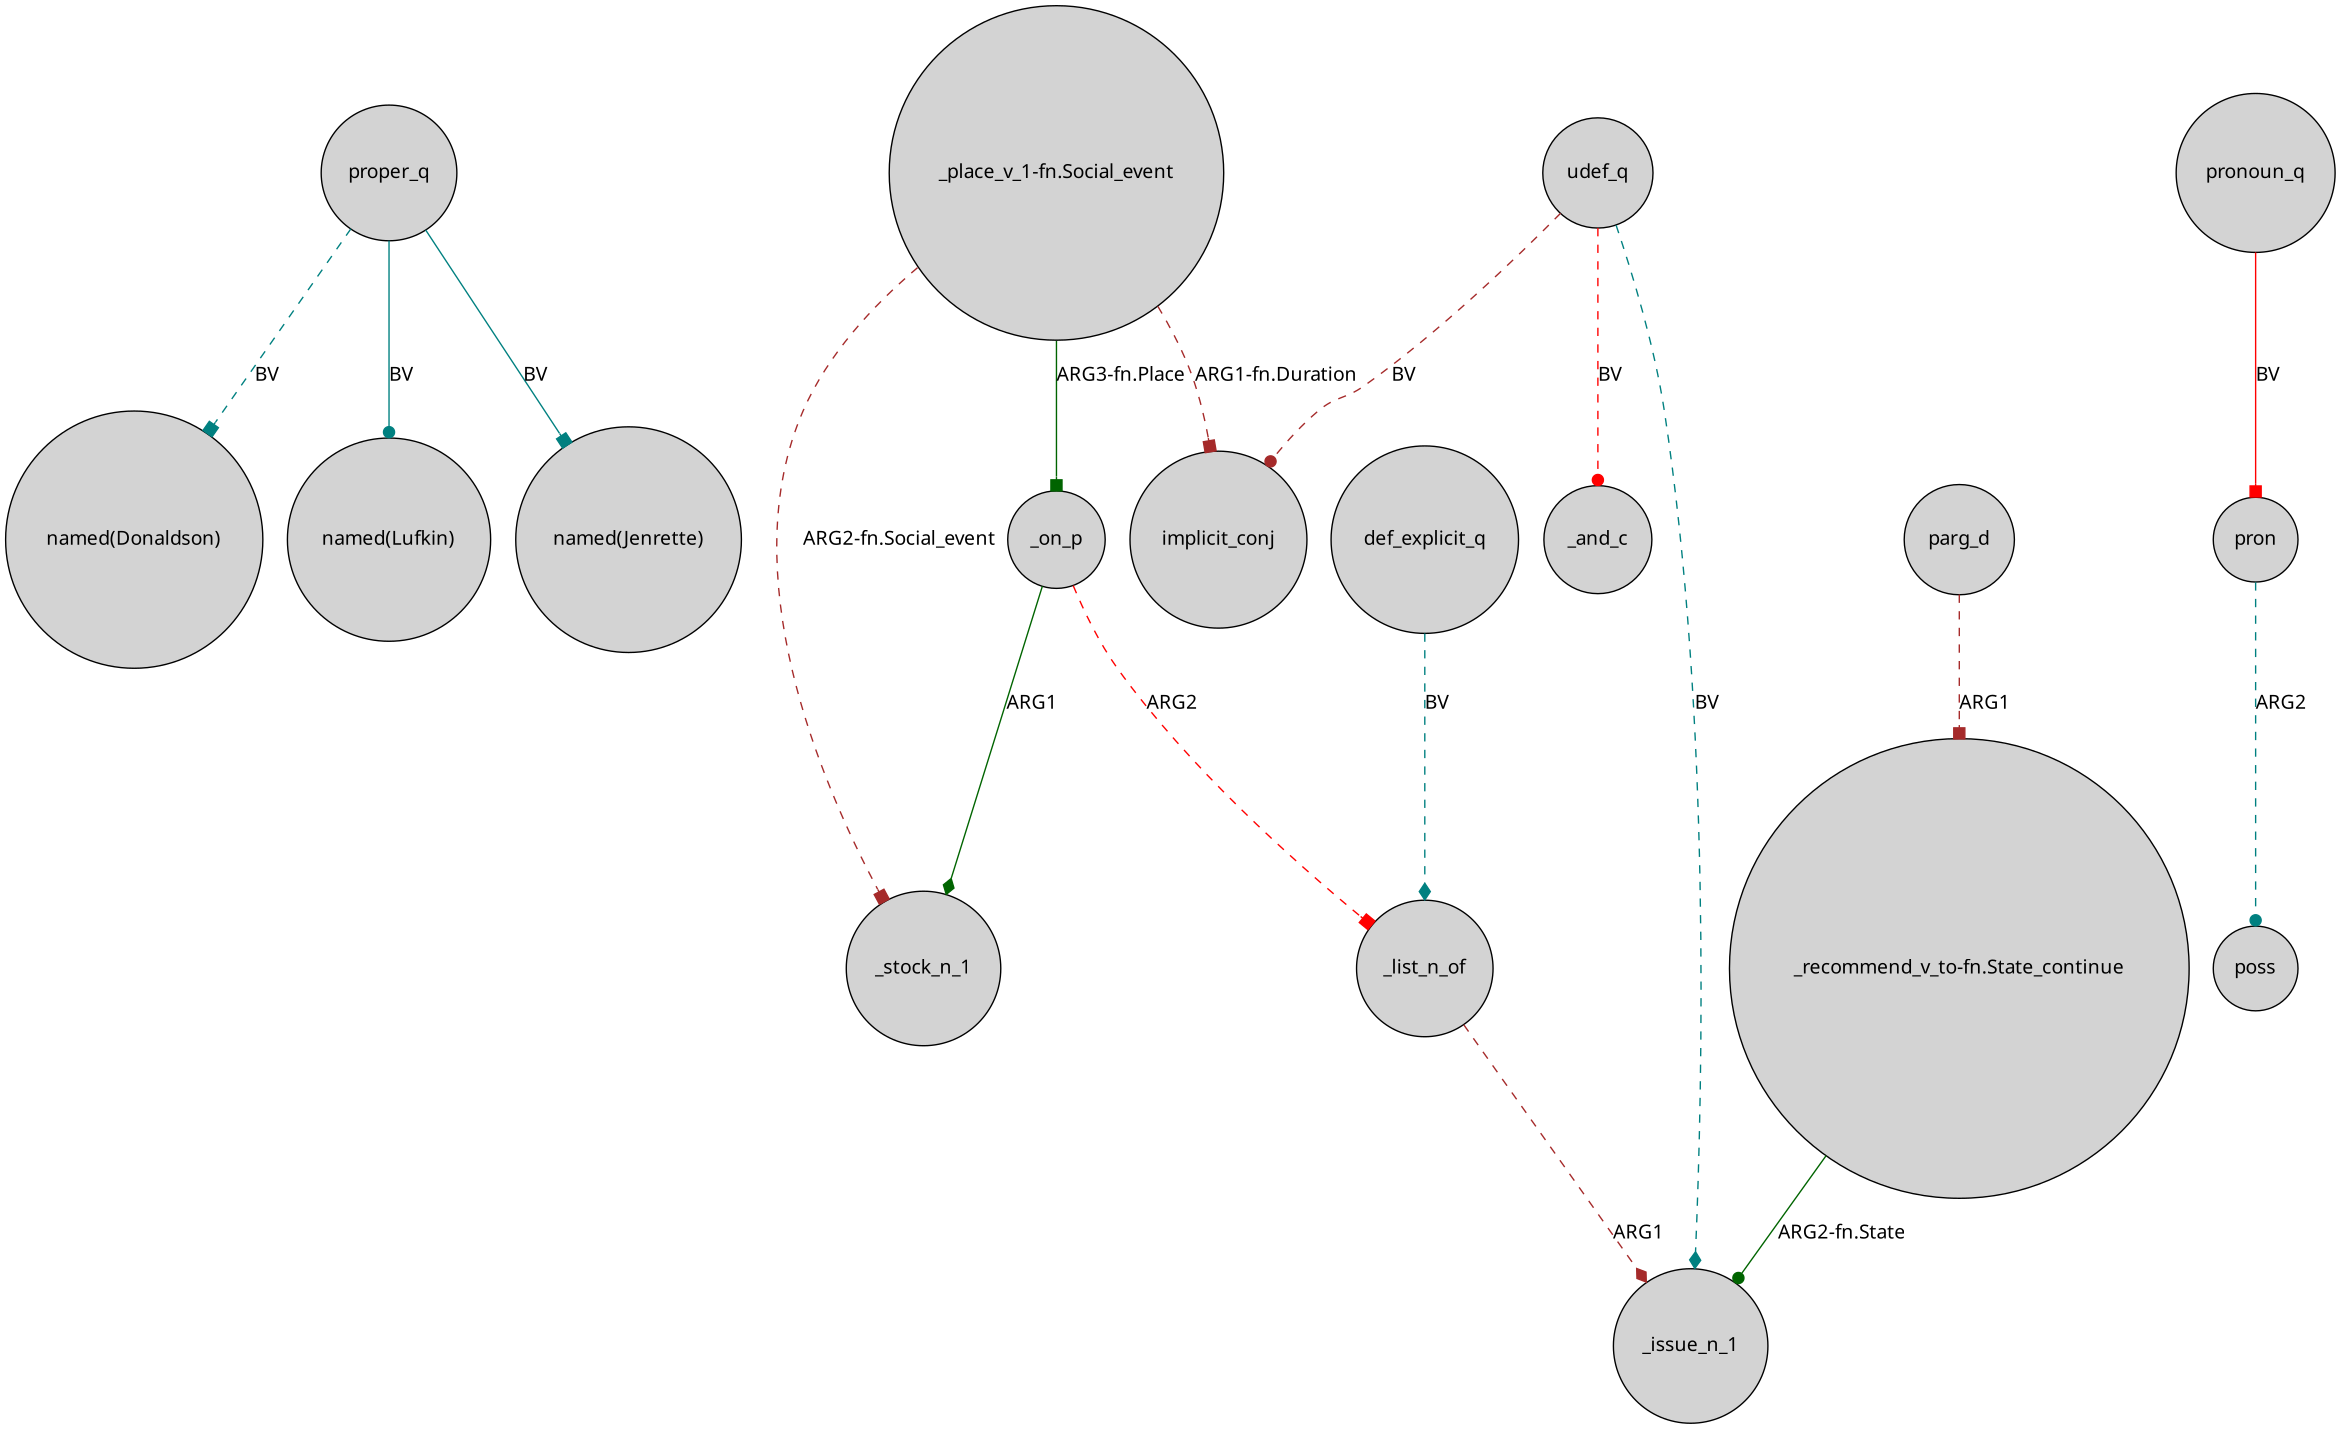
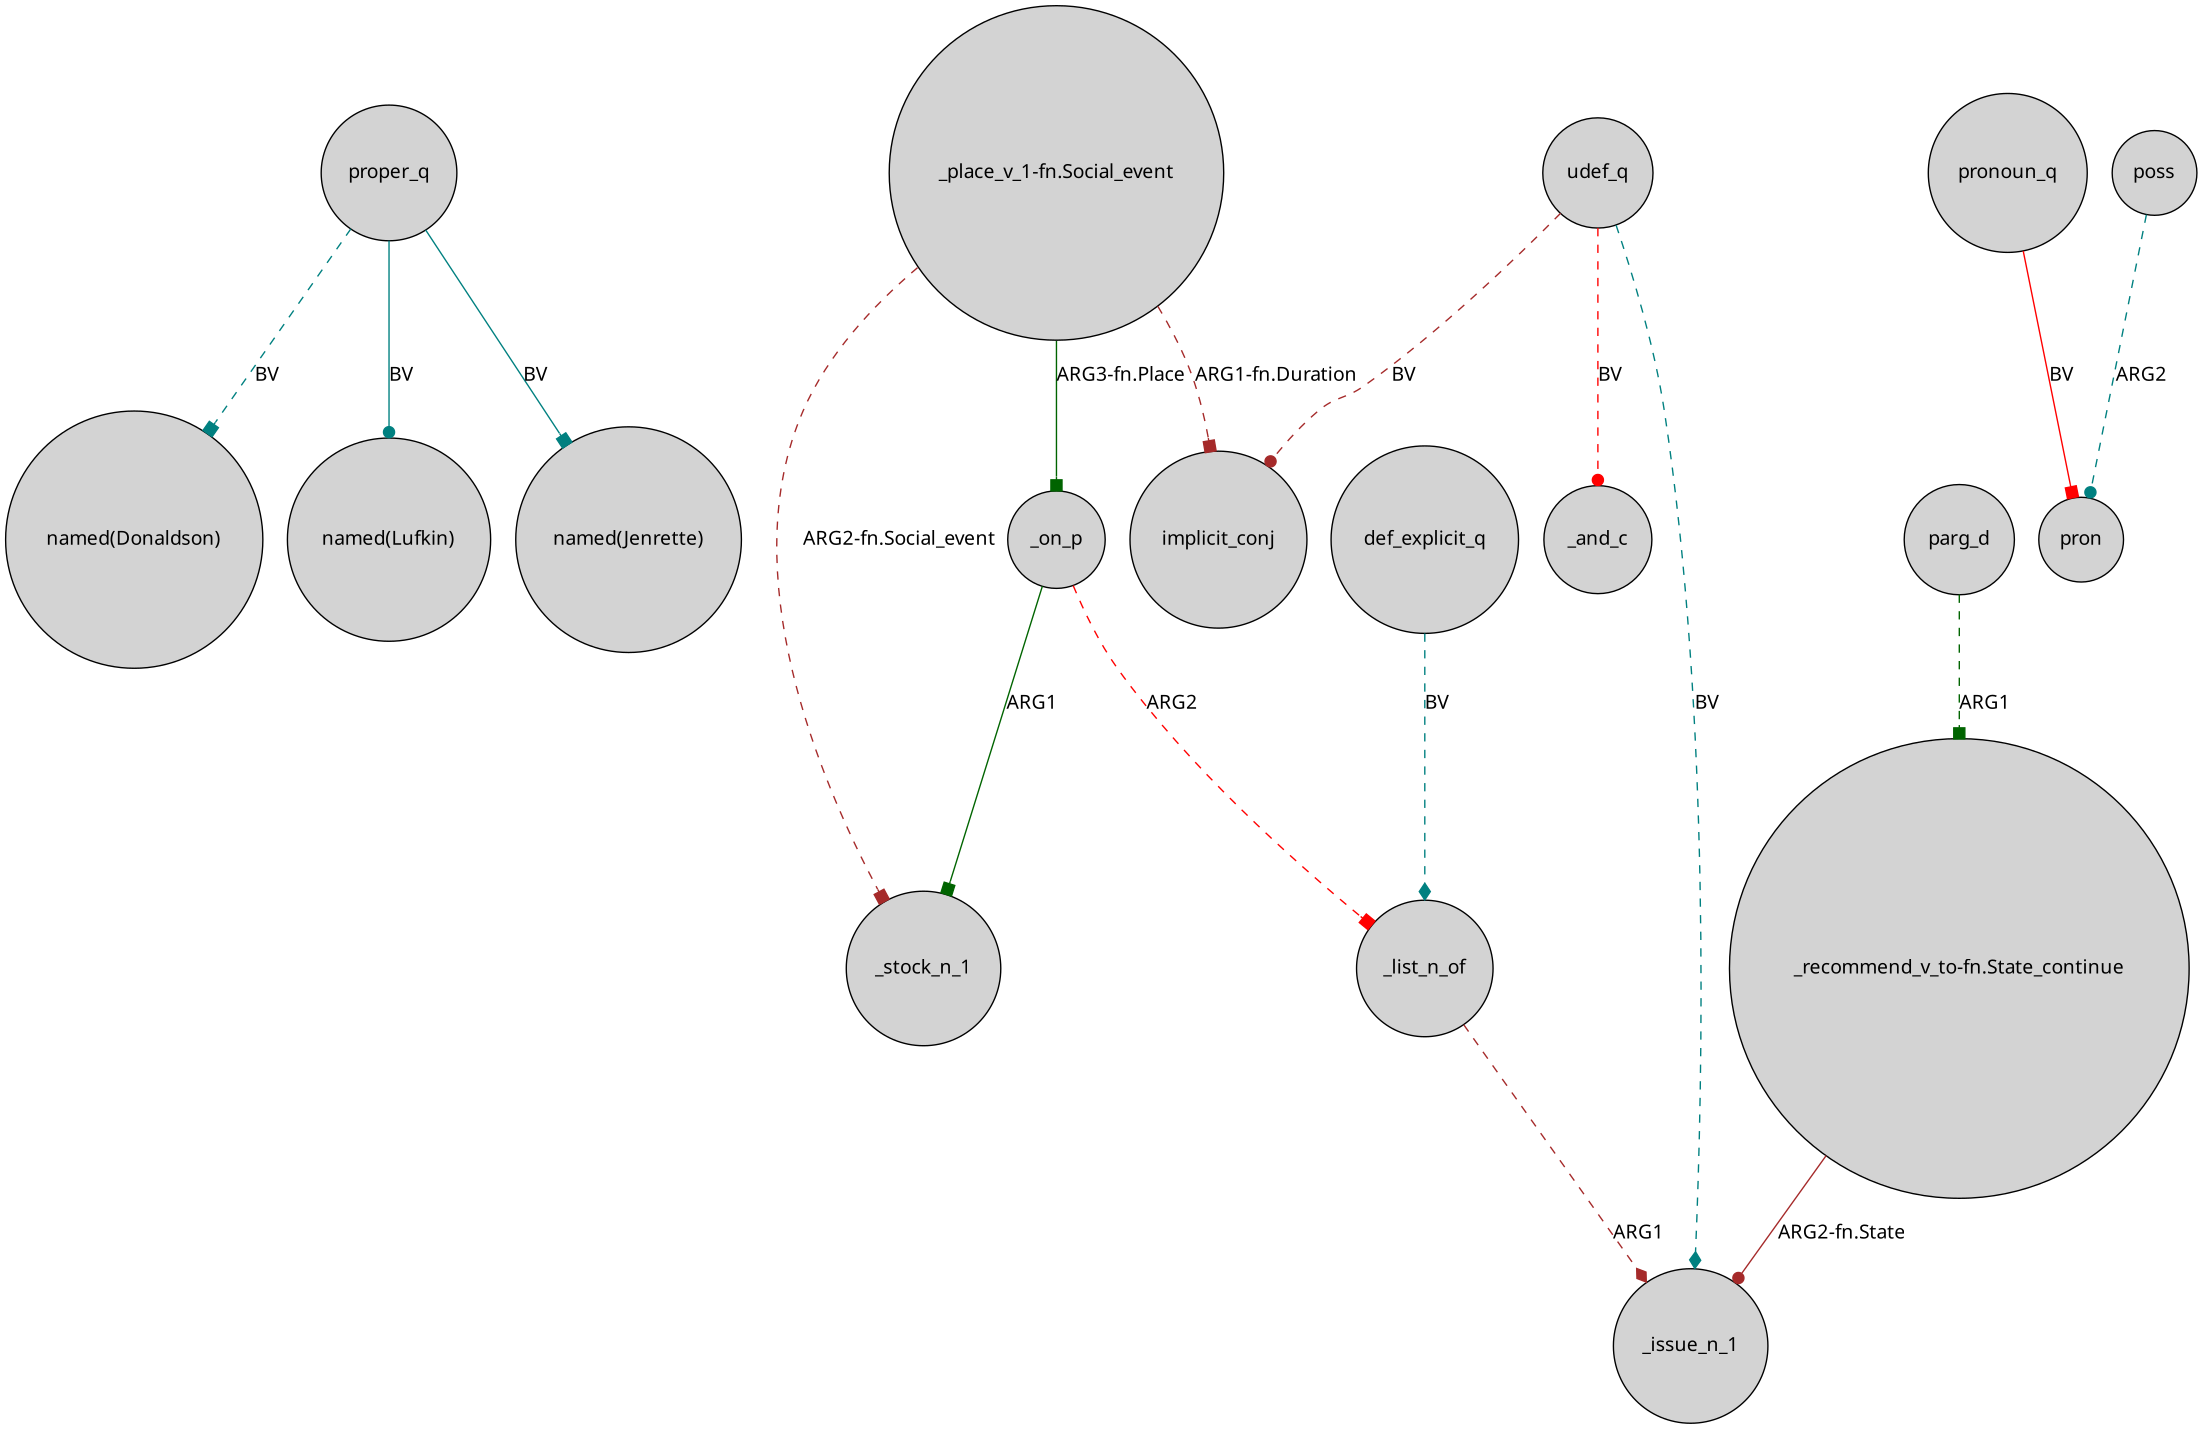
(1959, 660) -> (1959, 660)
(997, 732) -> (996, 734)
(2256, 748) -> (2119, 351)
(1784, 1214) -> (1784, 1214)
